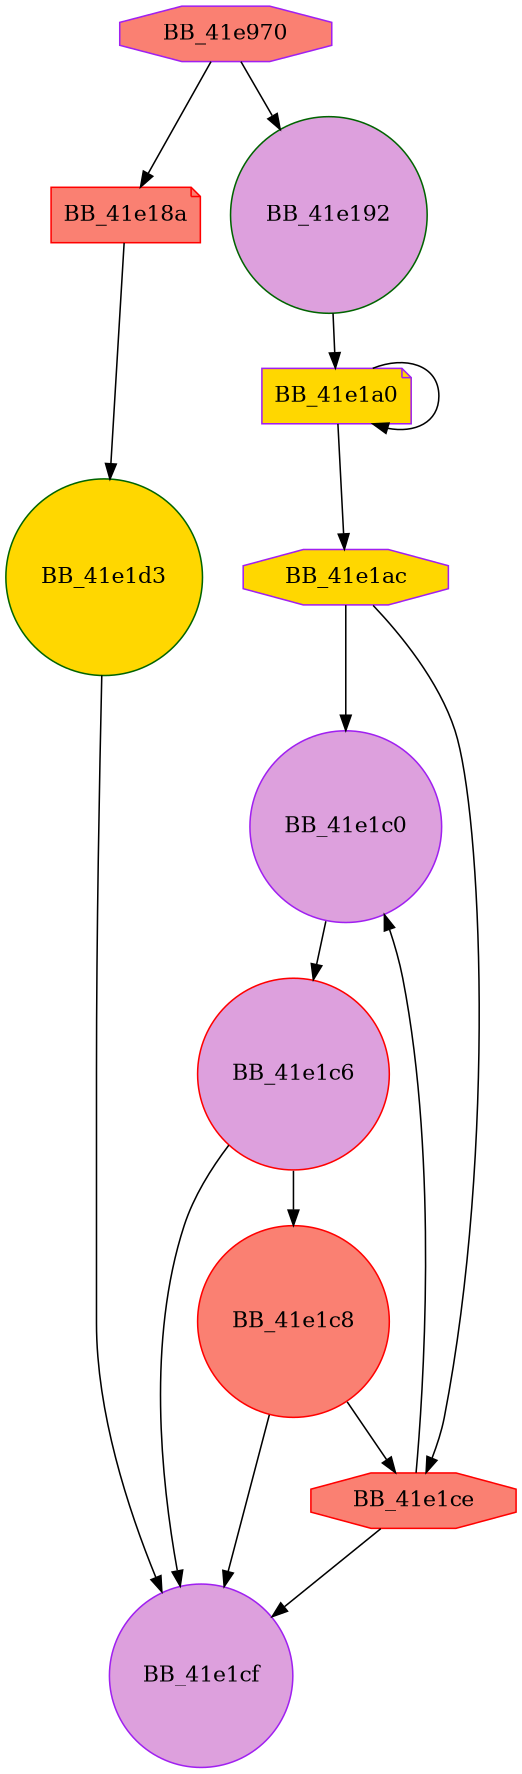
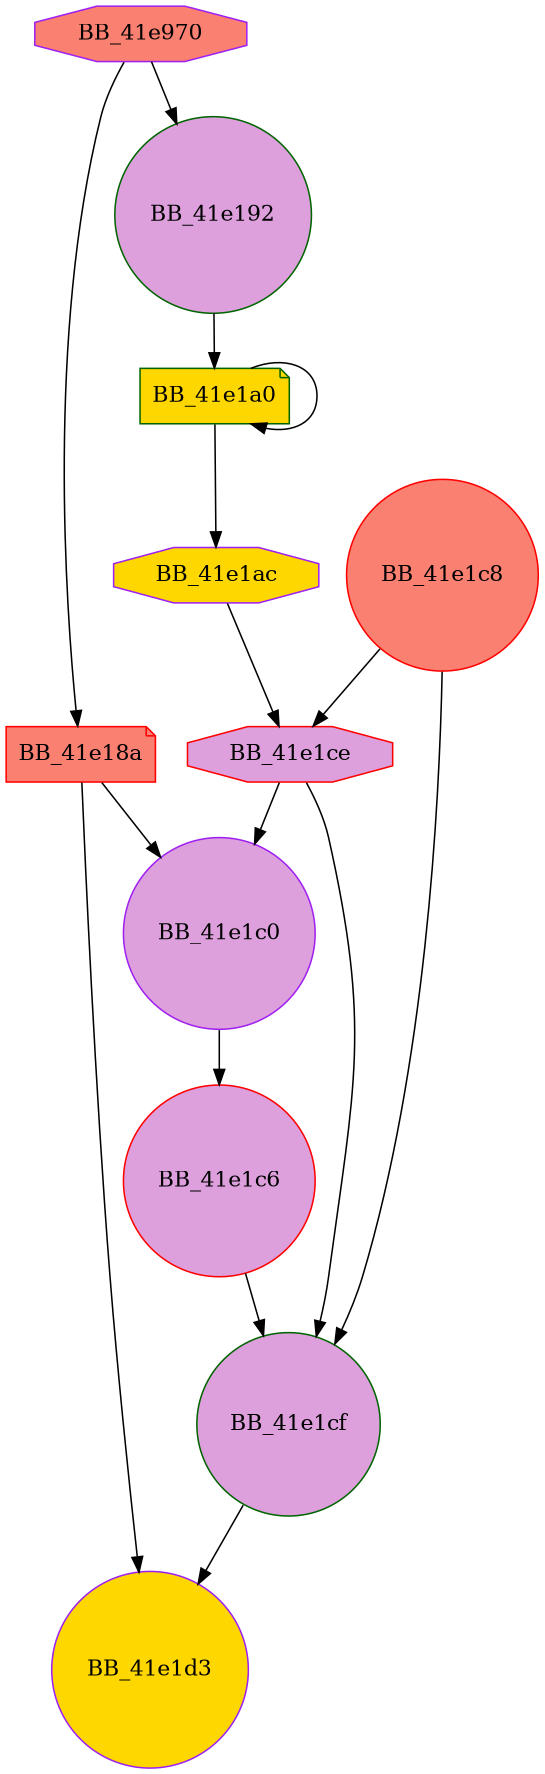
(337, 396) -> (215, 396)
(104, 577) -> (150, 1670)
(346, 660) -> (126, 814)
(96, 1130) -> (224, 1538)
(293, 1190) -> none
(413, 1501) -> (290, 754)
(201, 1676) -> (289, 1424)
